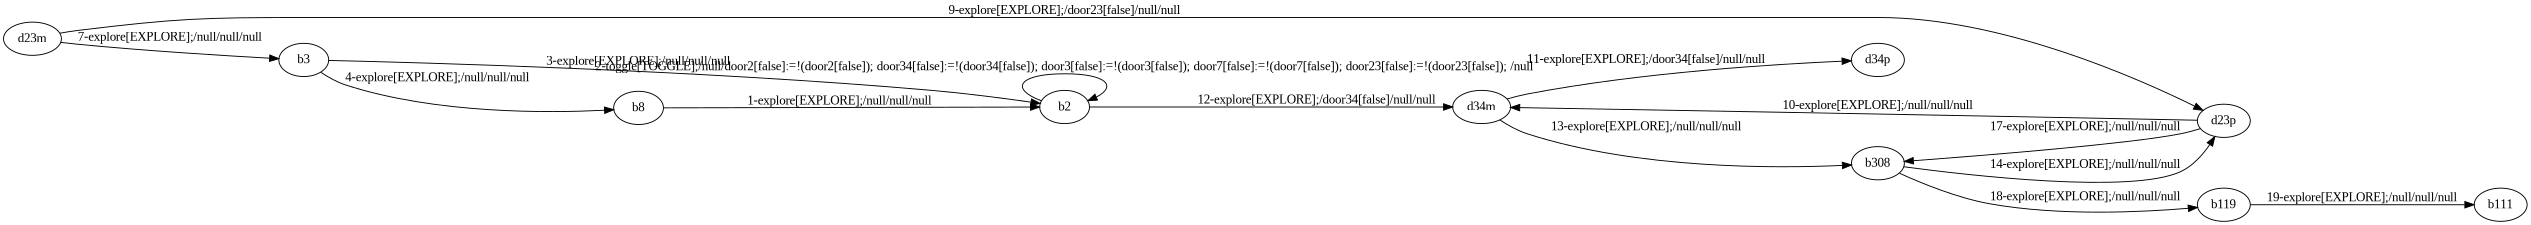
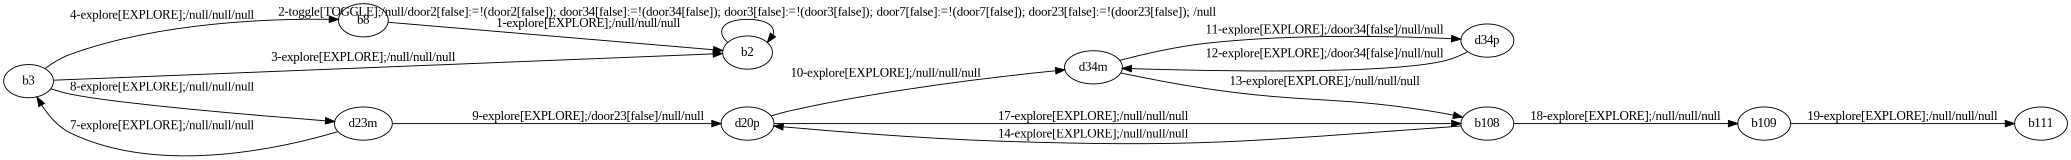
(1266, 107) -> (1301, 71)
none -> (187, 109)
(2224, 121) -> (748, 124)
(1878, 163) -> (1487, 124)
(2224, 205) -> (1764, 124)
